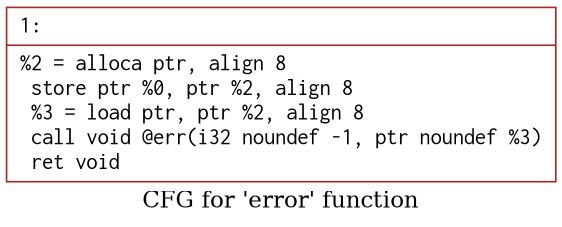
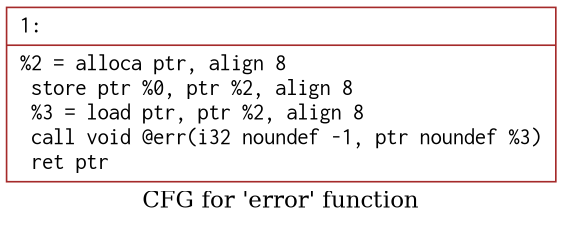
(70, 162) -> (65, 162)
